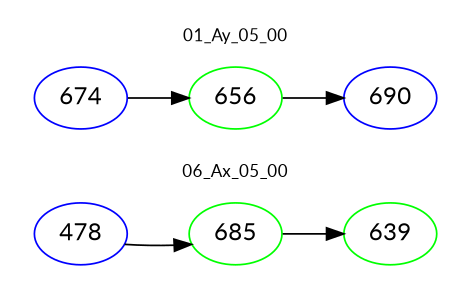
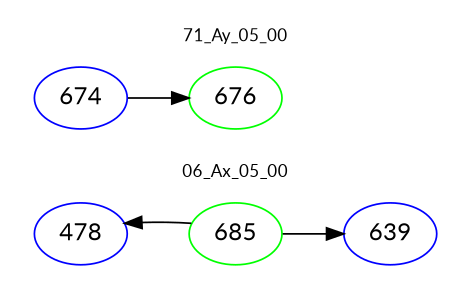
(236, 37) -> (236, 37)
(236, 98) -> (236, 98)
(390, 98) -> none
(390, 234) -> (390, 234)
(149, 245) -> (167, 222)
